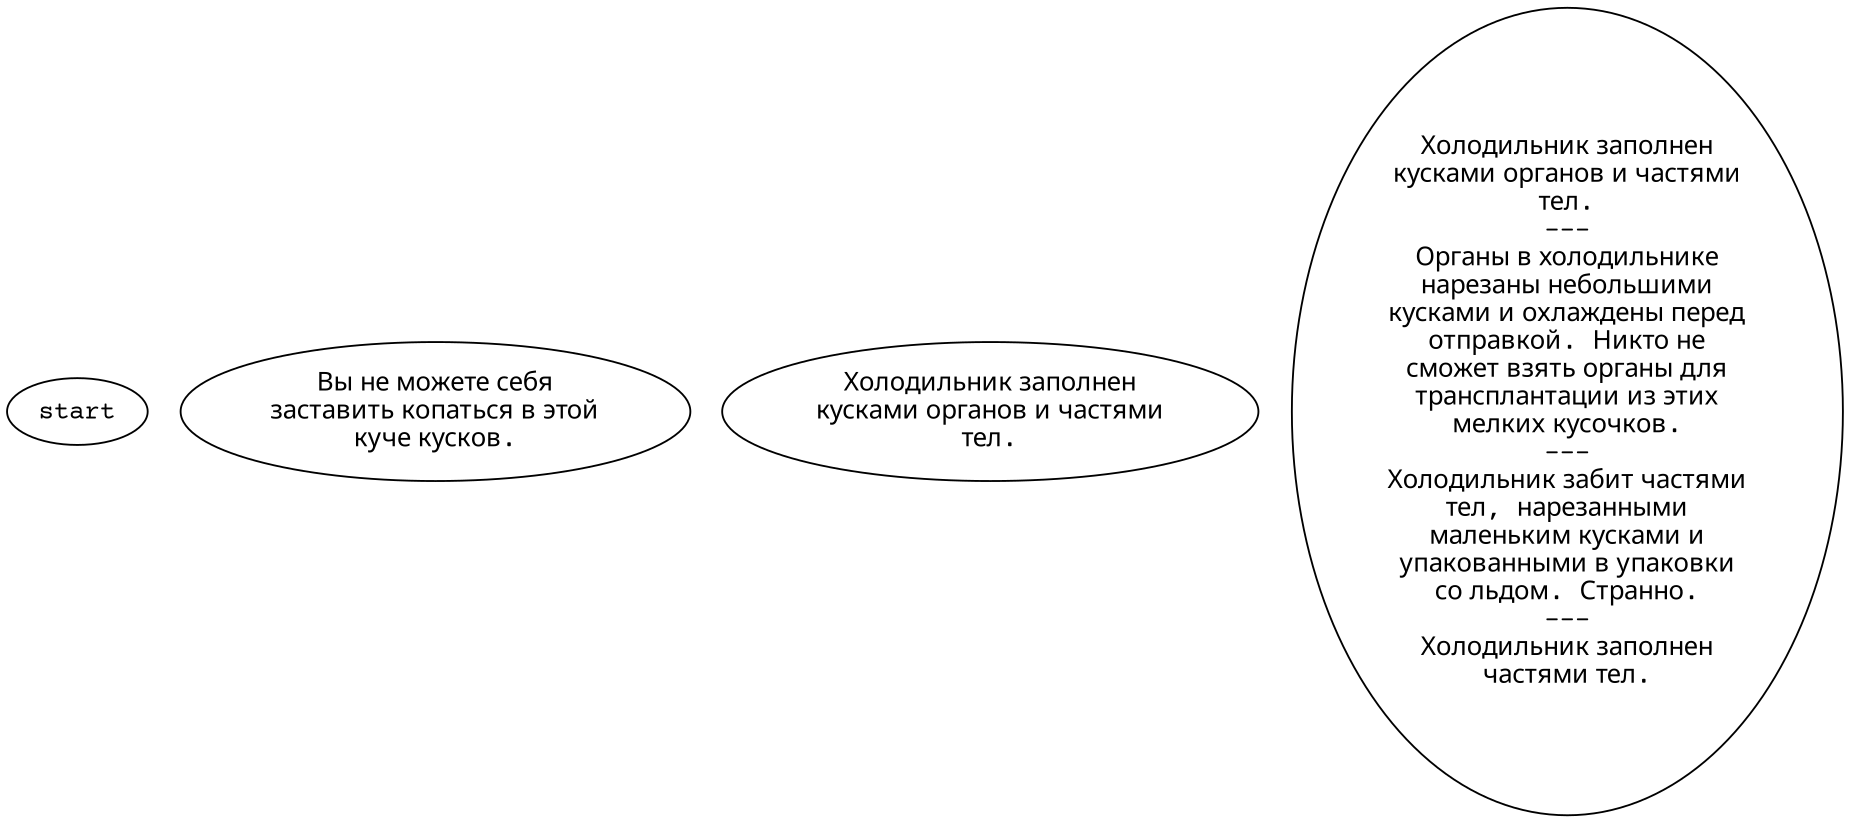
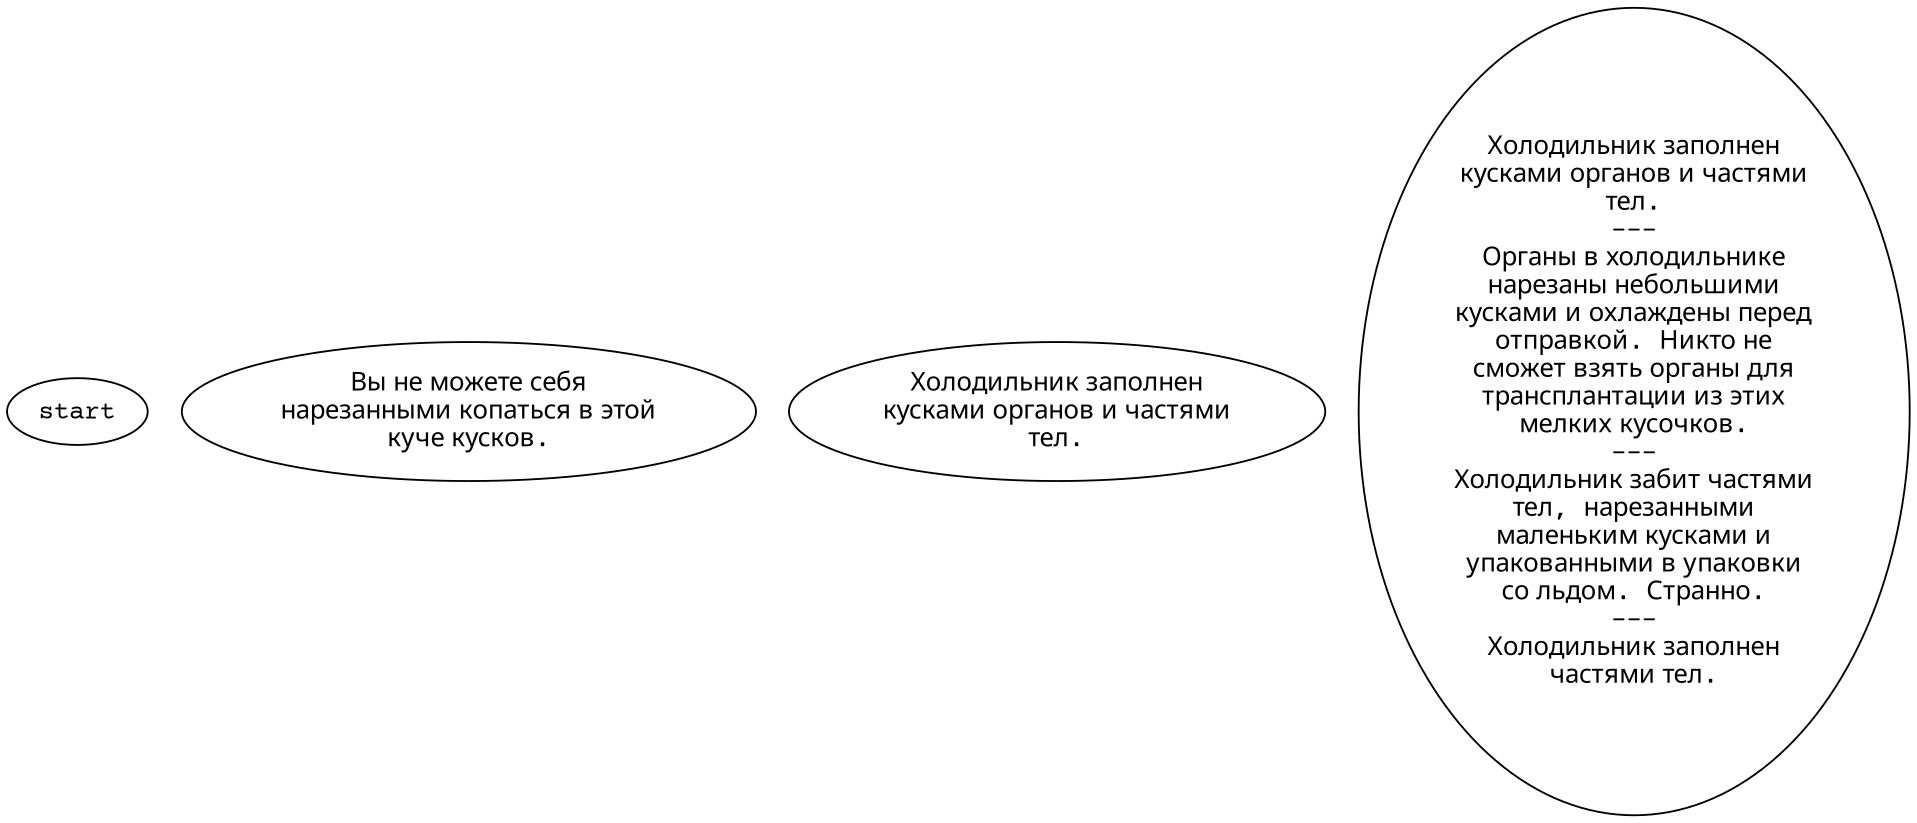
(435, 412) -> (469, 412)
